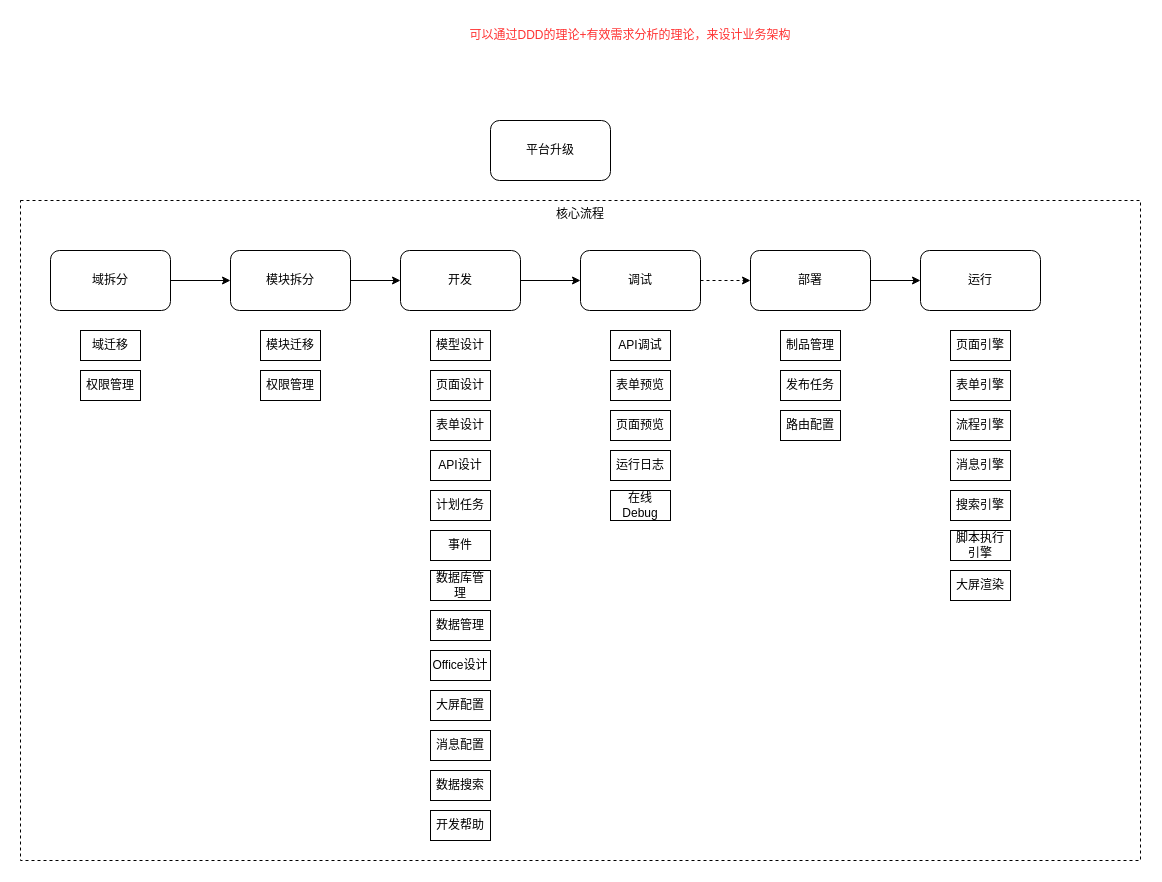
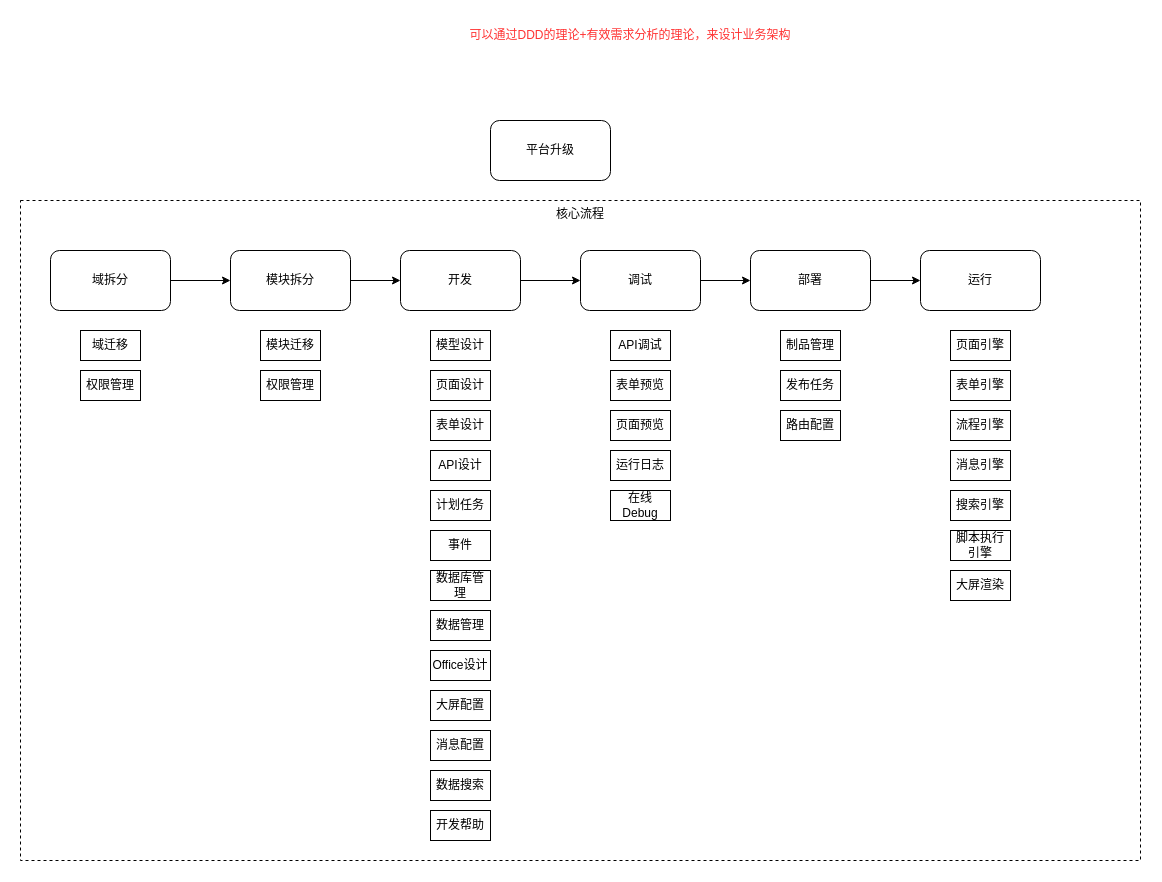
(723, 281) -> (723, 281)
